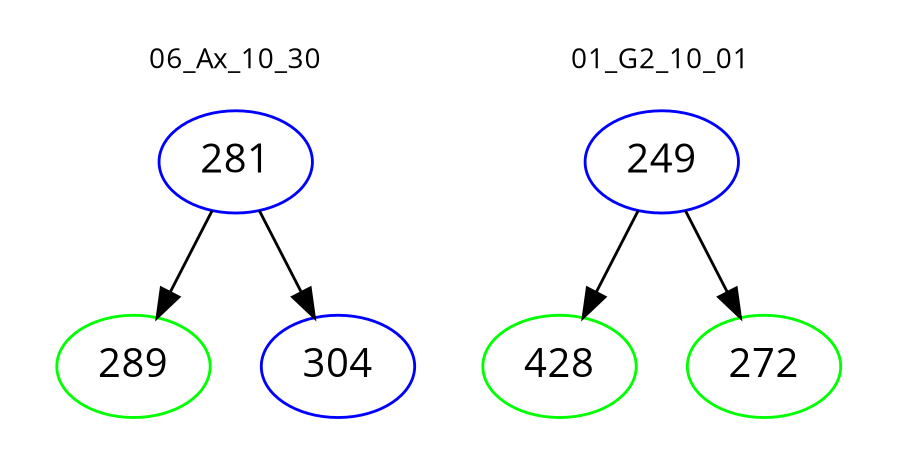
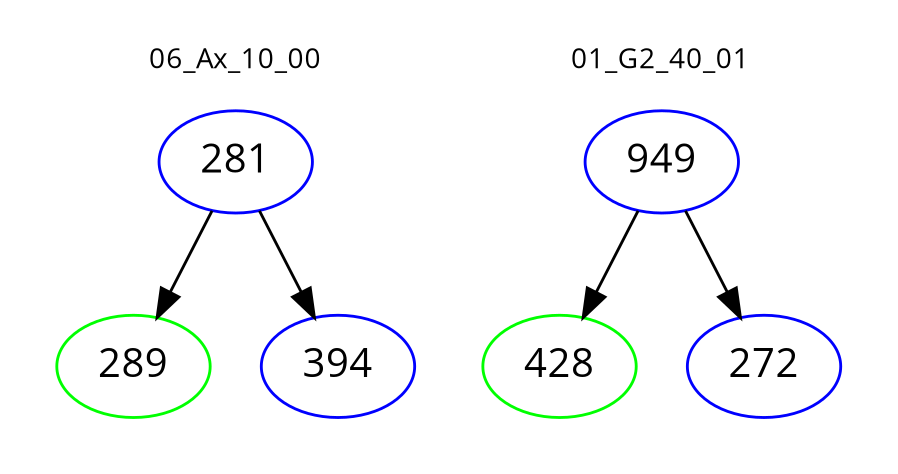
(236, 61) -> (236, 61)
(662, 61) -> (662, 61)
(662, 162) -> (662, 162)
(338, 366) -> (338, 366)
(764, 366) -> (764, 366)
